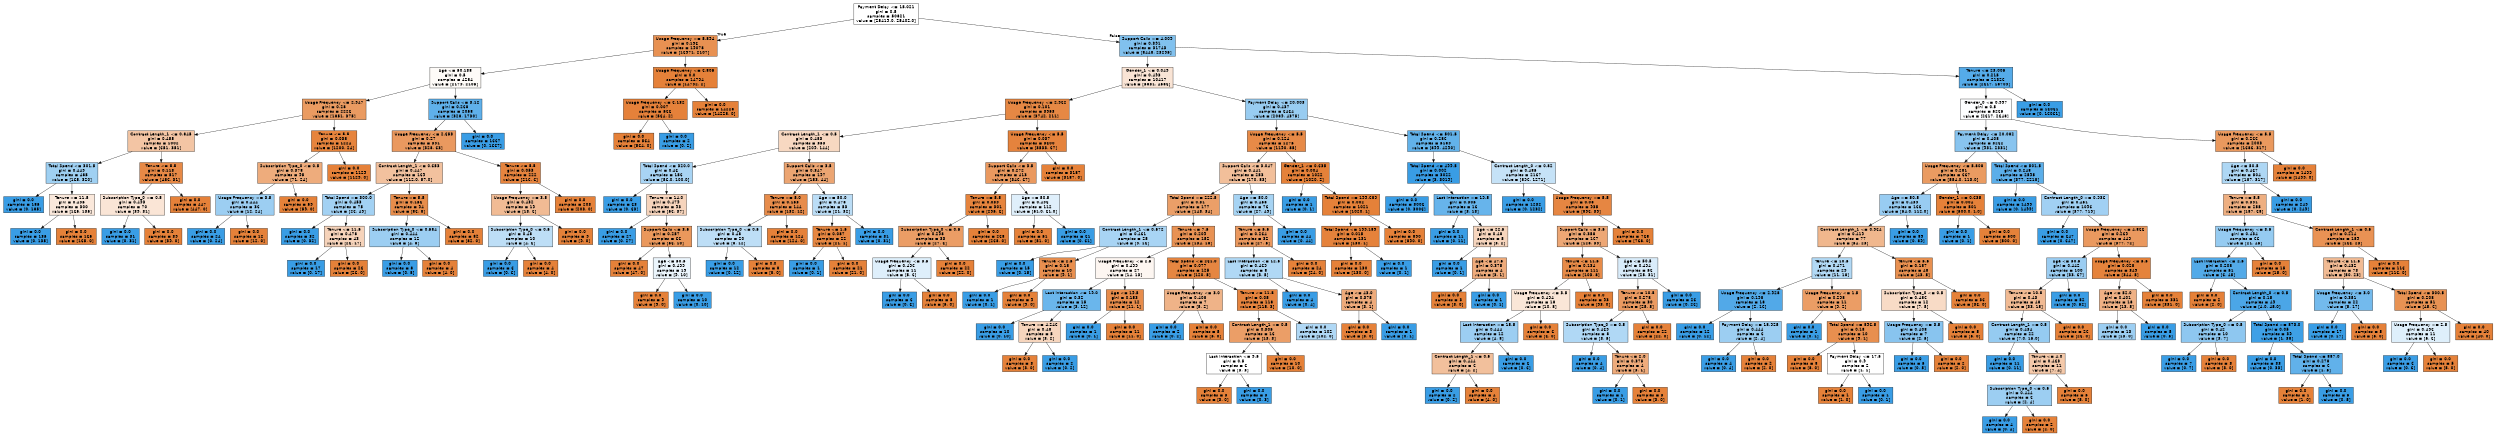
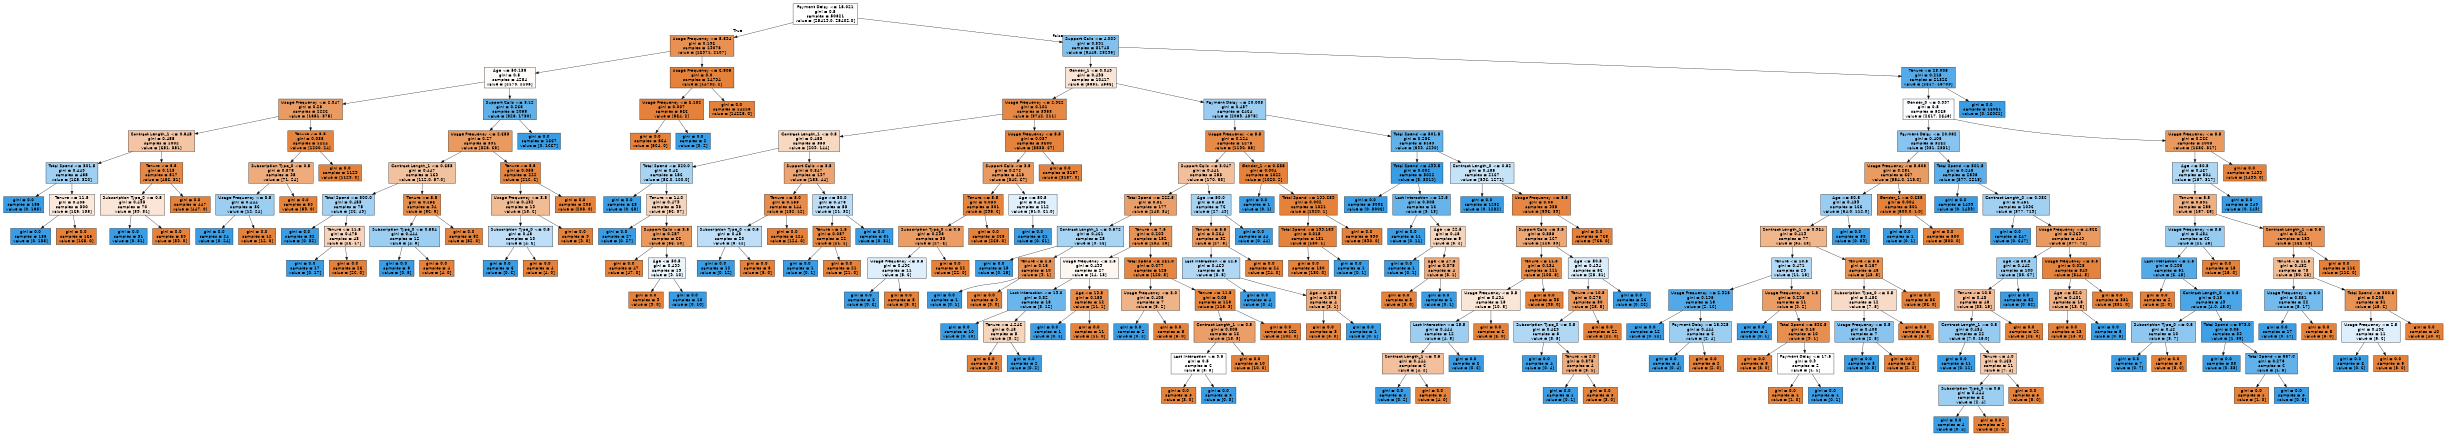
(1033, 237) -> none
(1316, 332) -> (1281, 332)
(2117, 332) -> (2067, 332)
